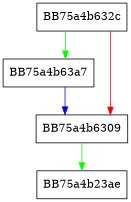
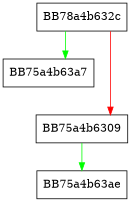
(82, 17) -> (82, 17)
(65, 97) -> none
(82, 185) -> (82, 185)
